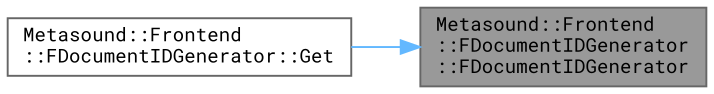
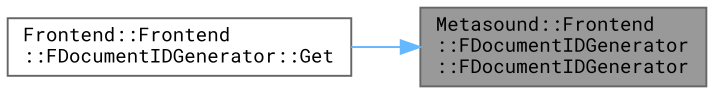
(179, 47) -> (179, 47)
